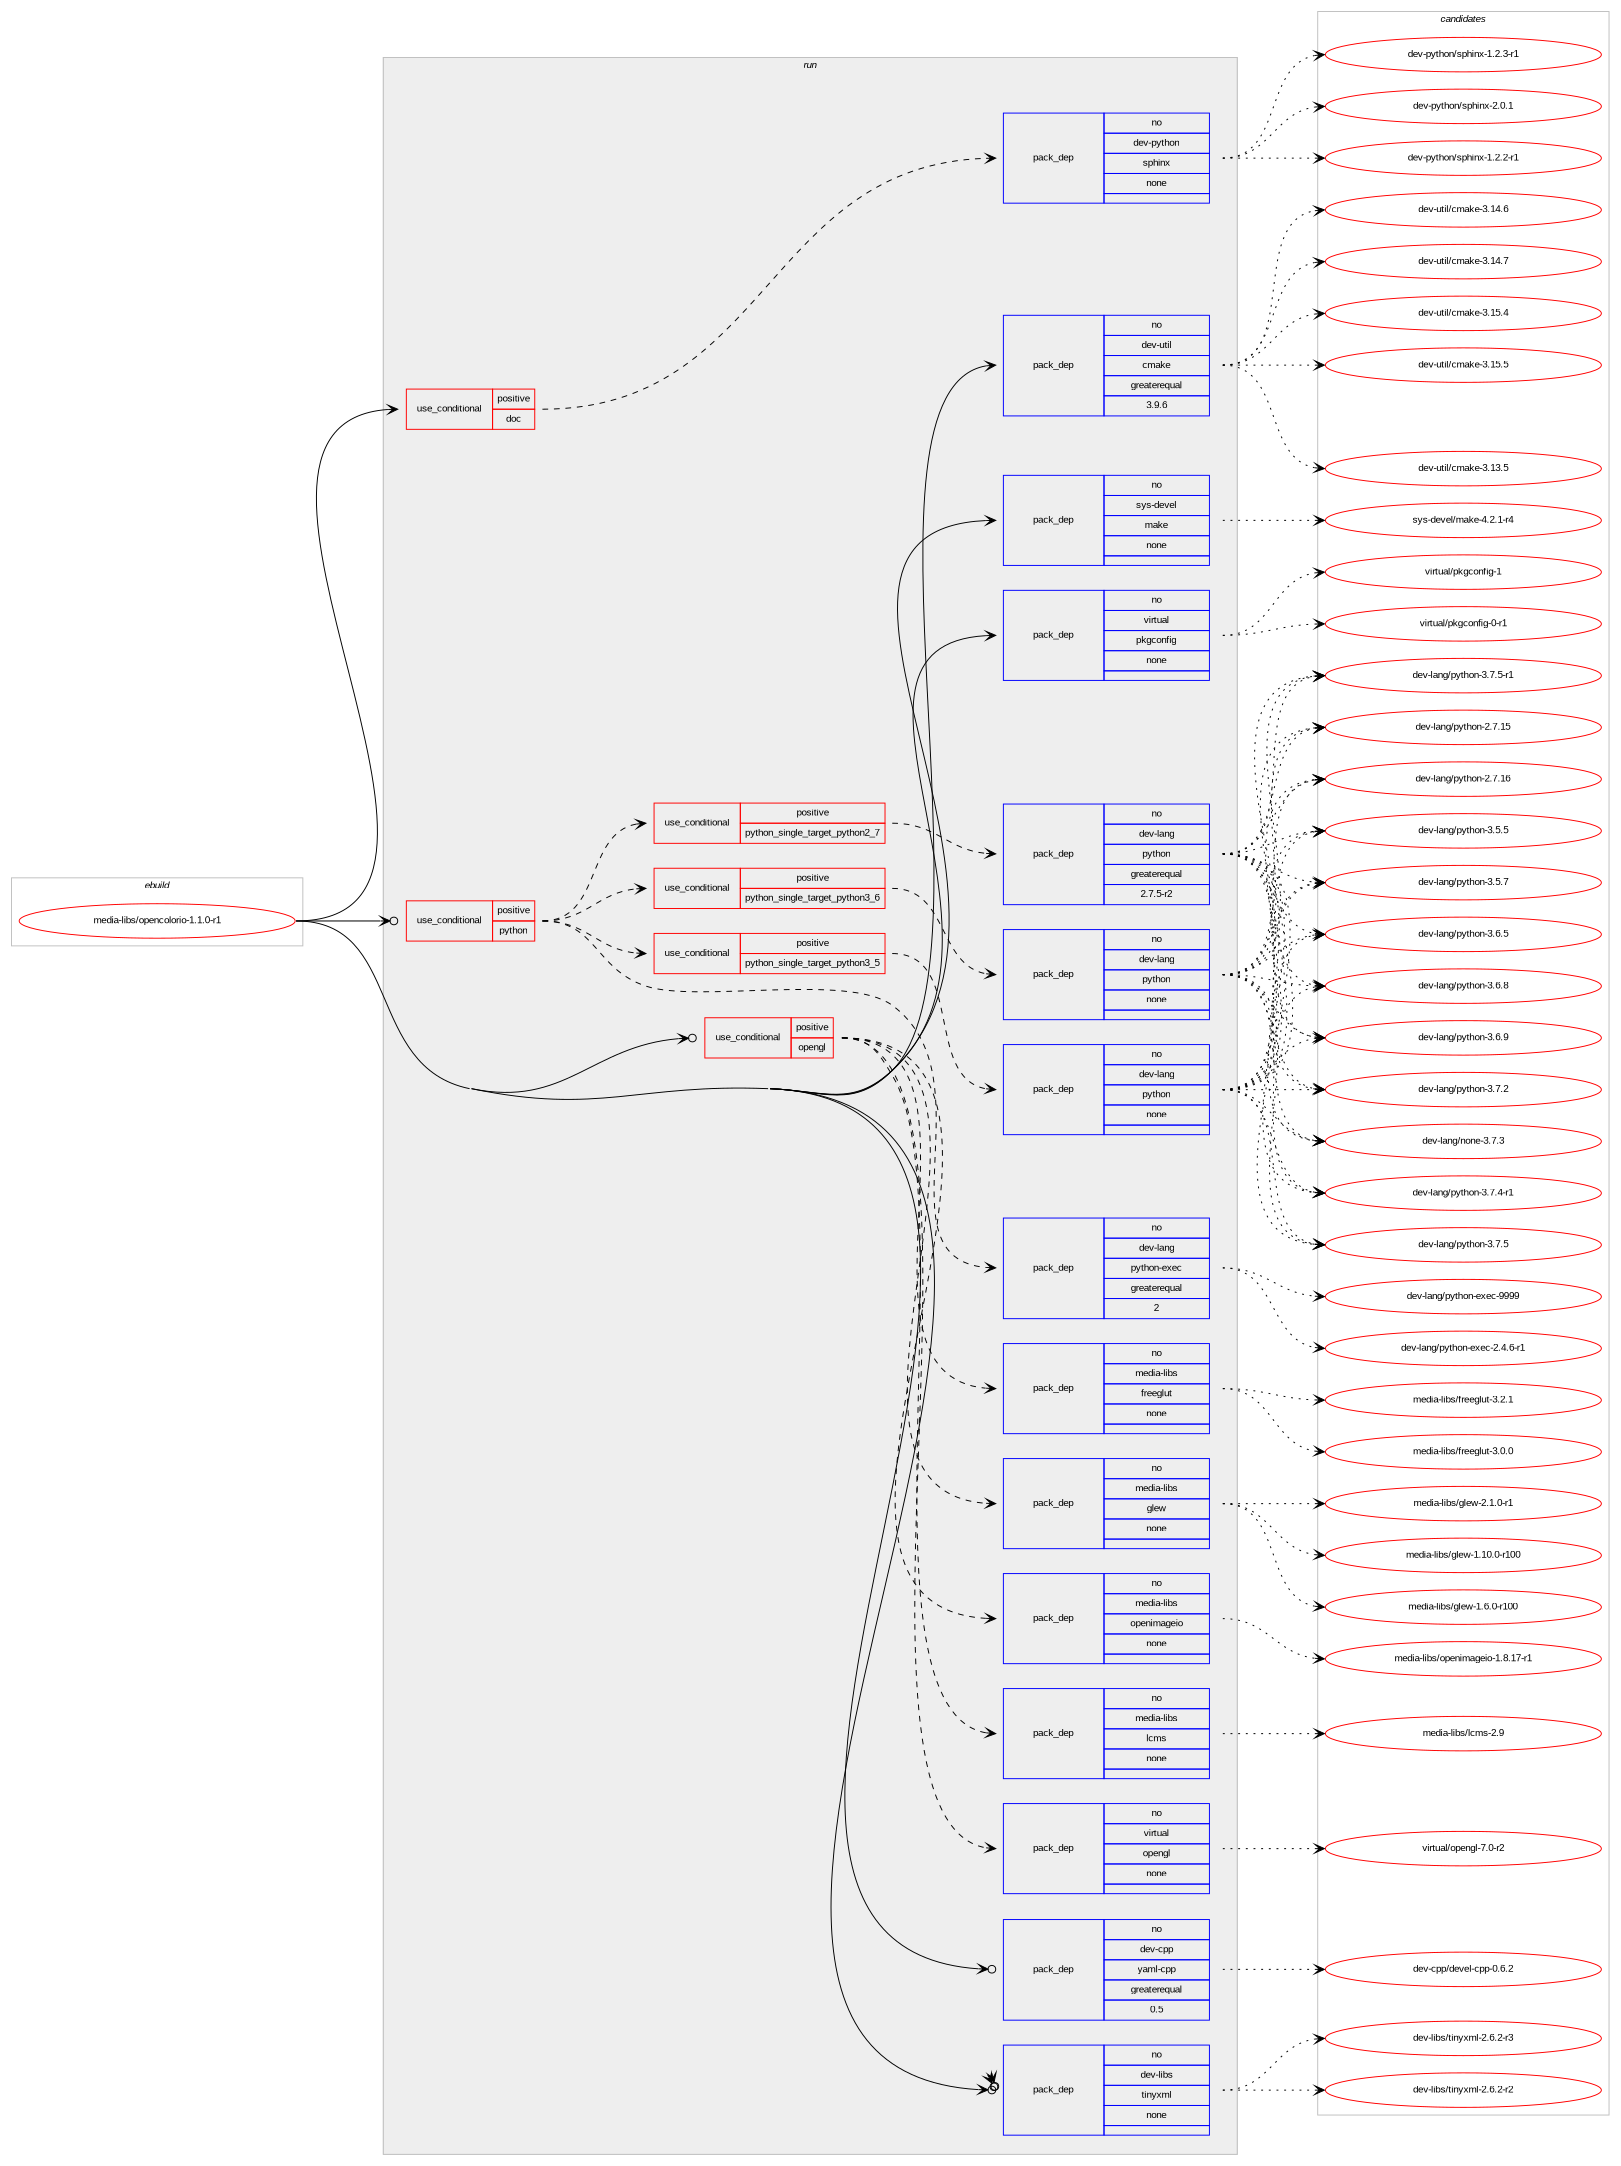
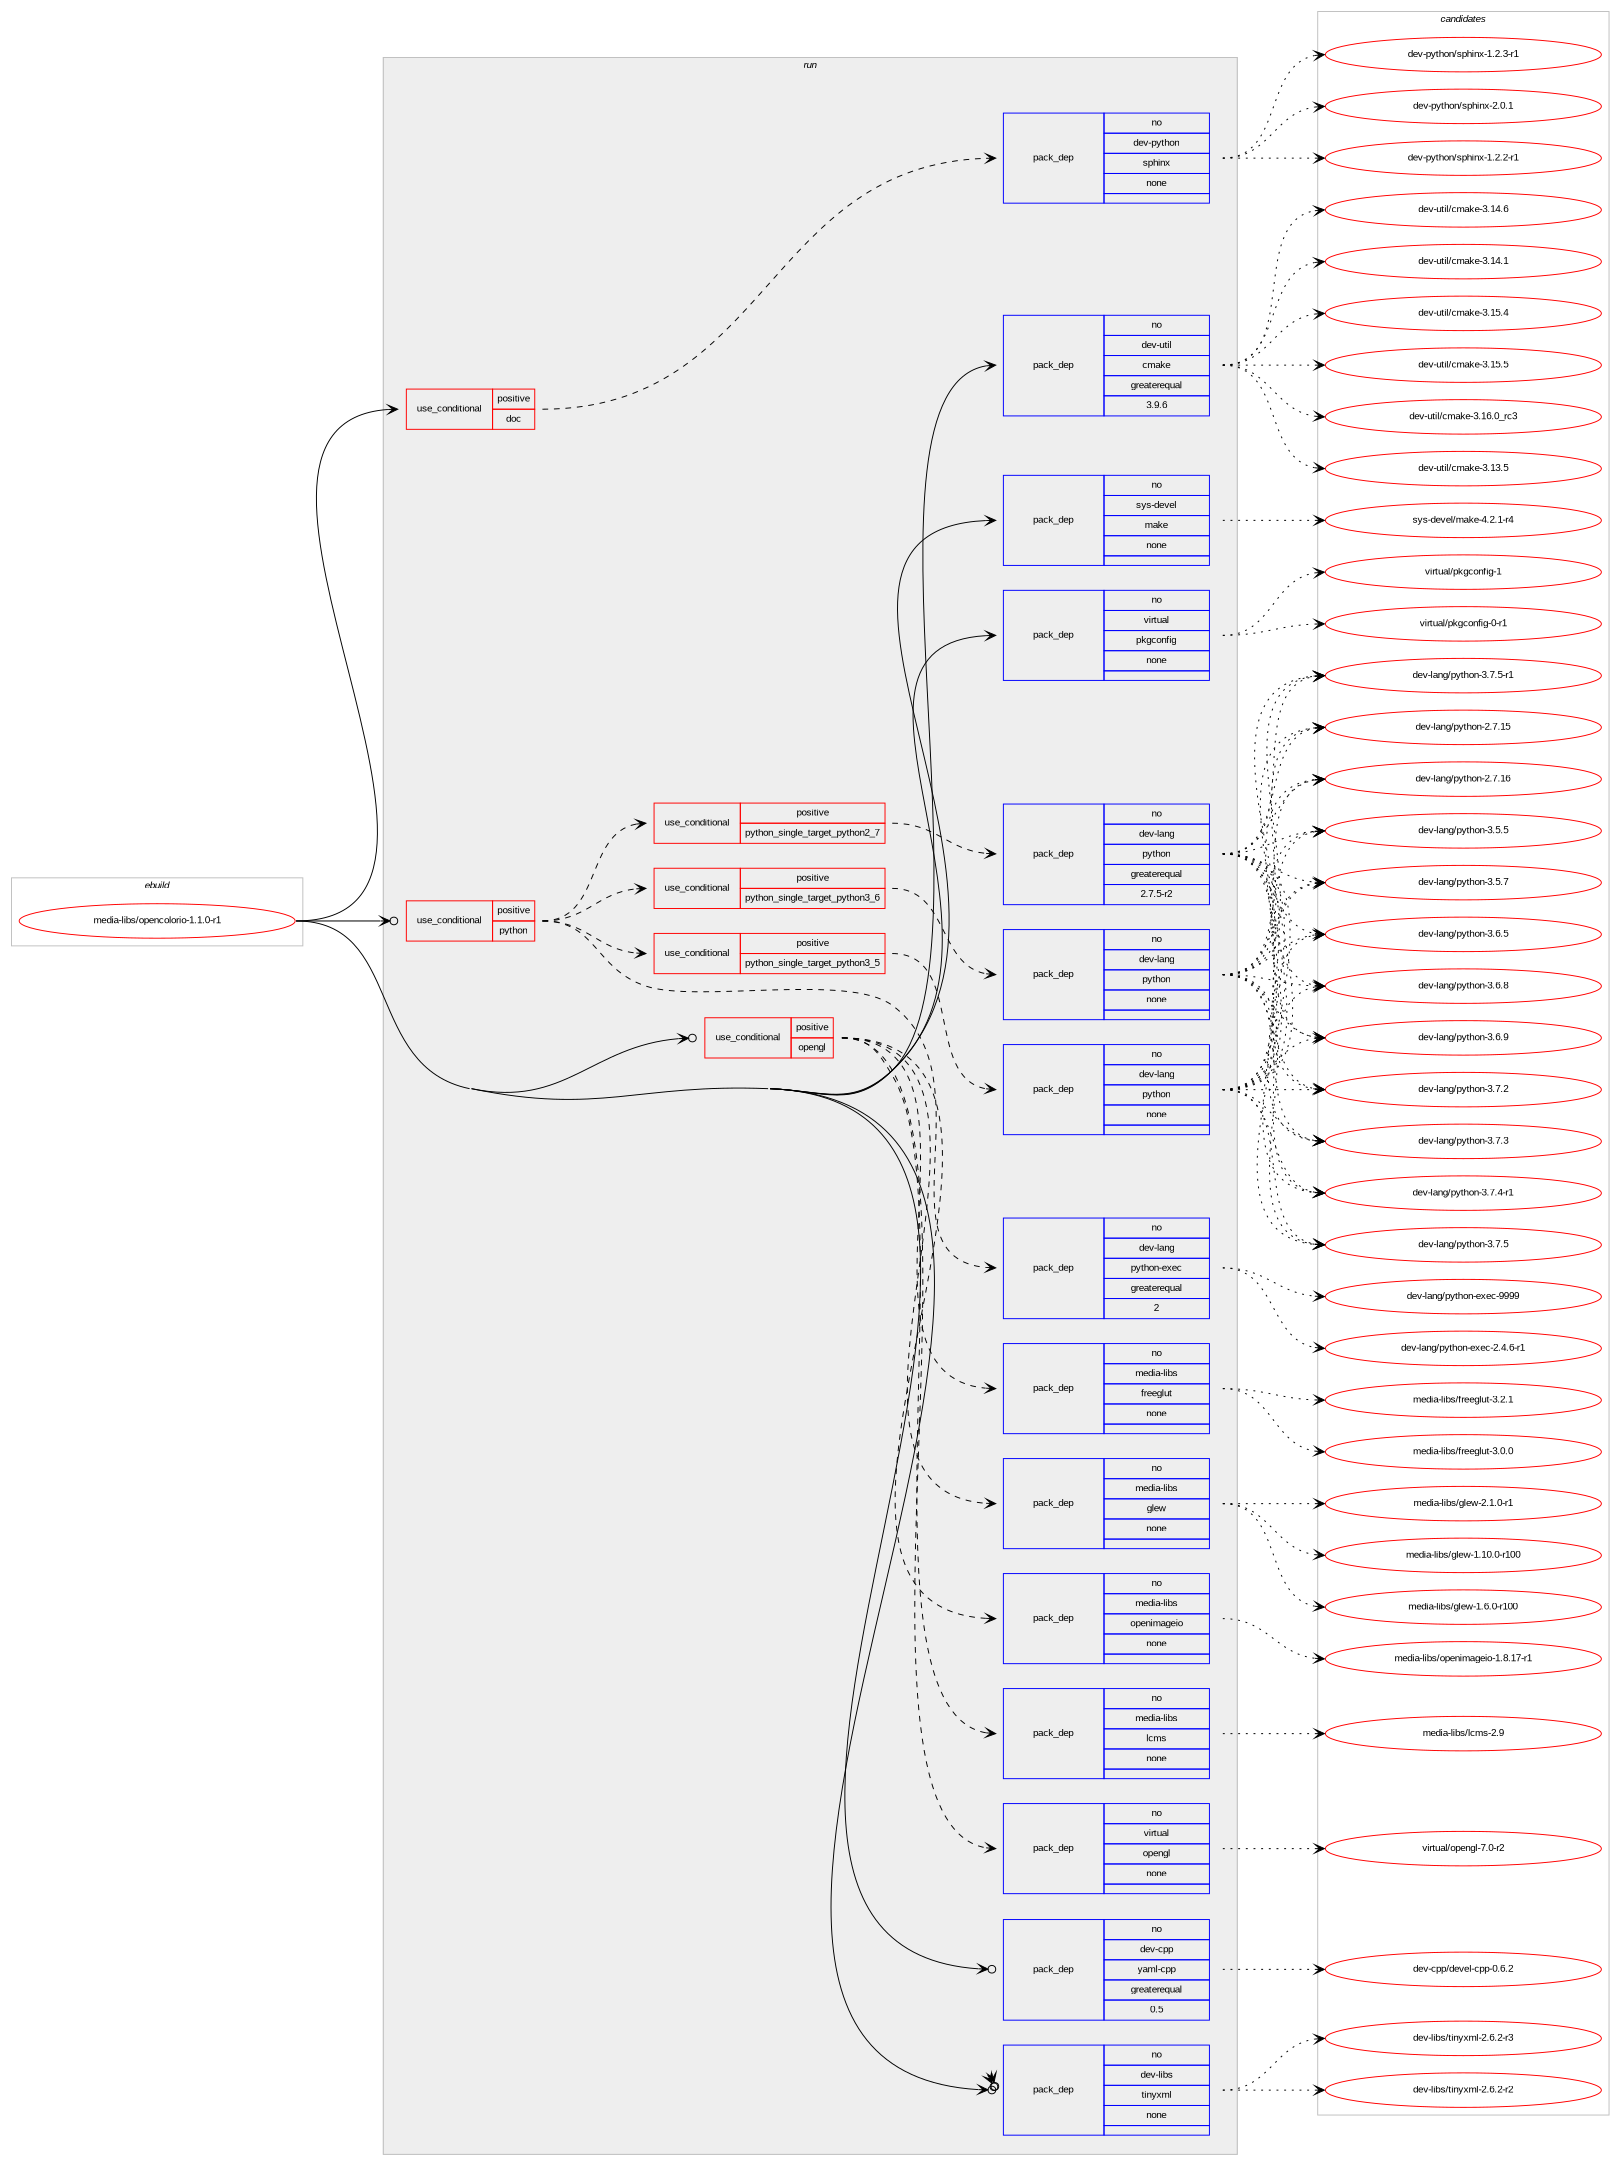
(1463, 262) -> (1463, 262)
none -> (1463, 417)
(1463, 1141) -> (1463, 1141)
